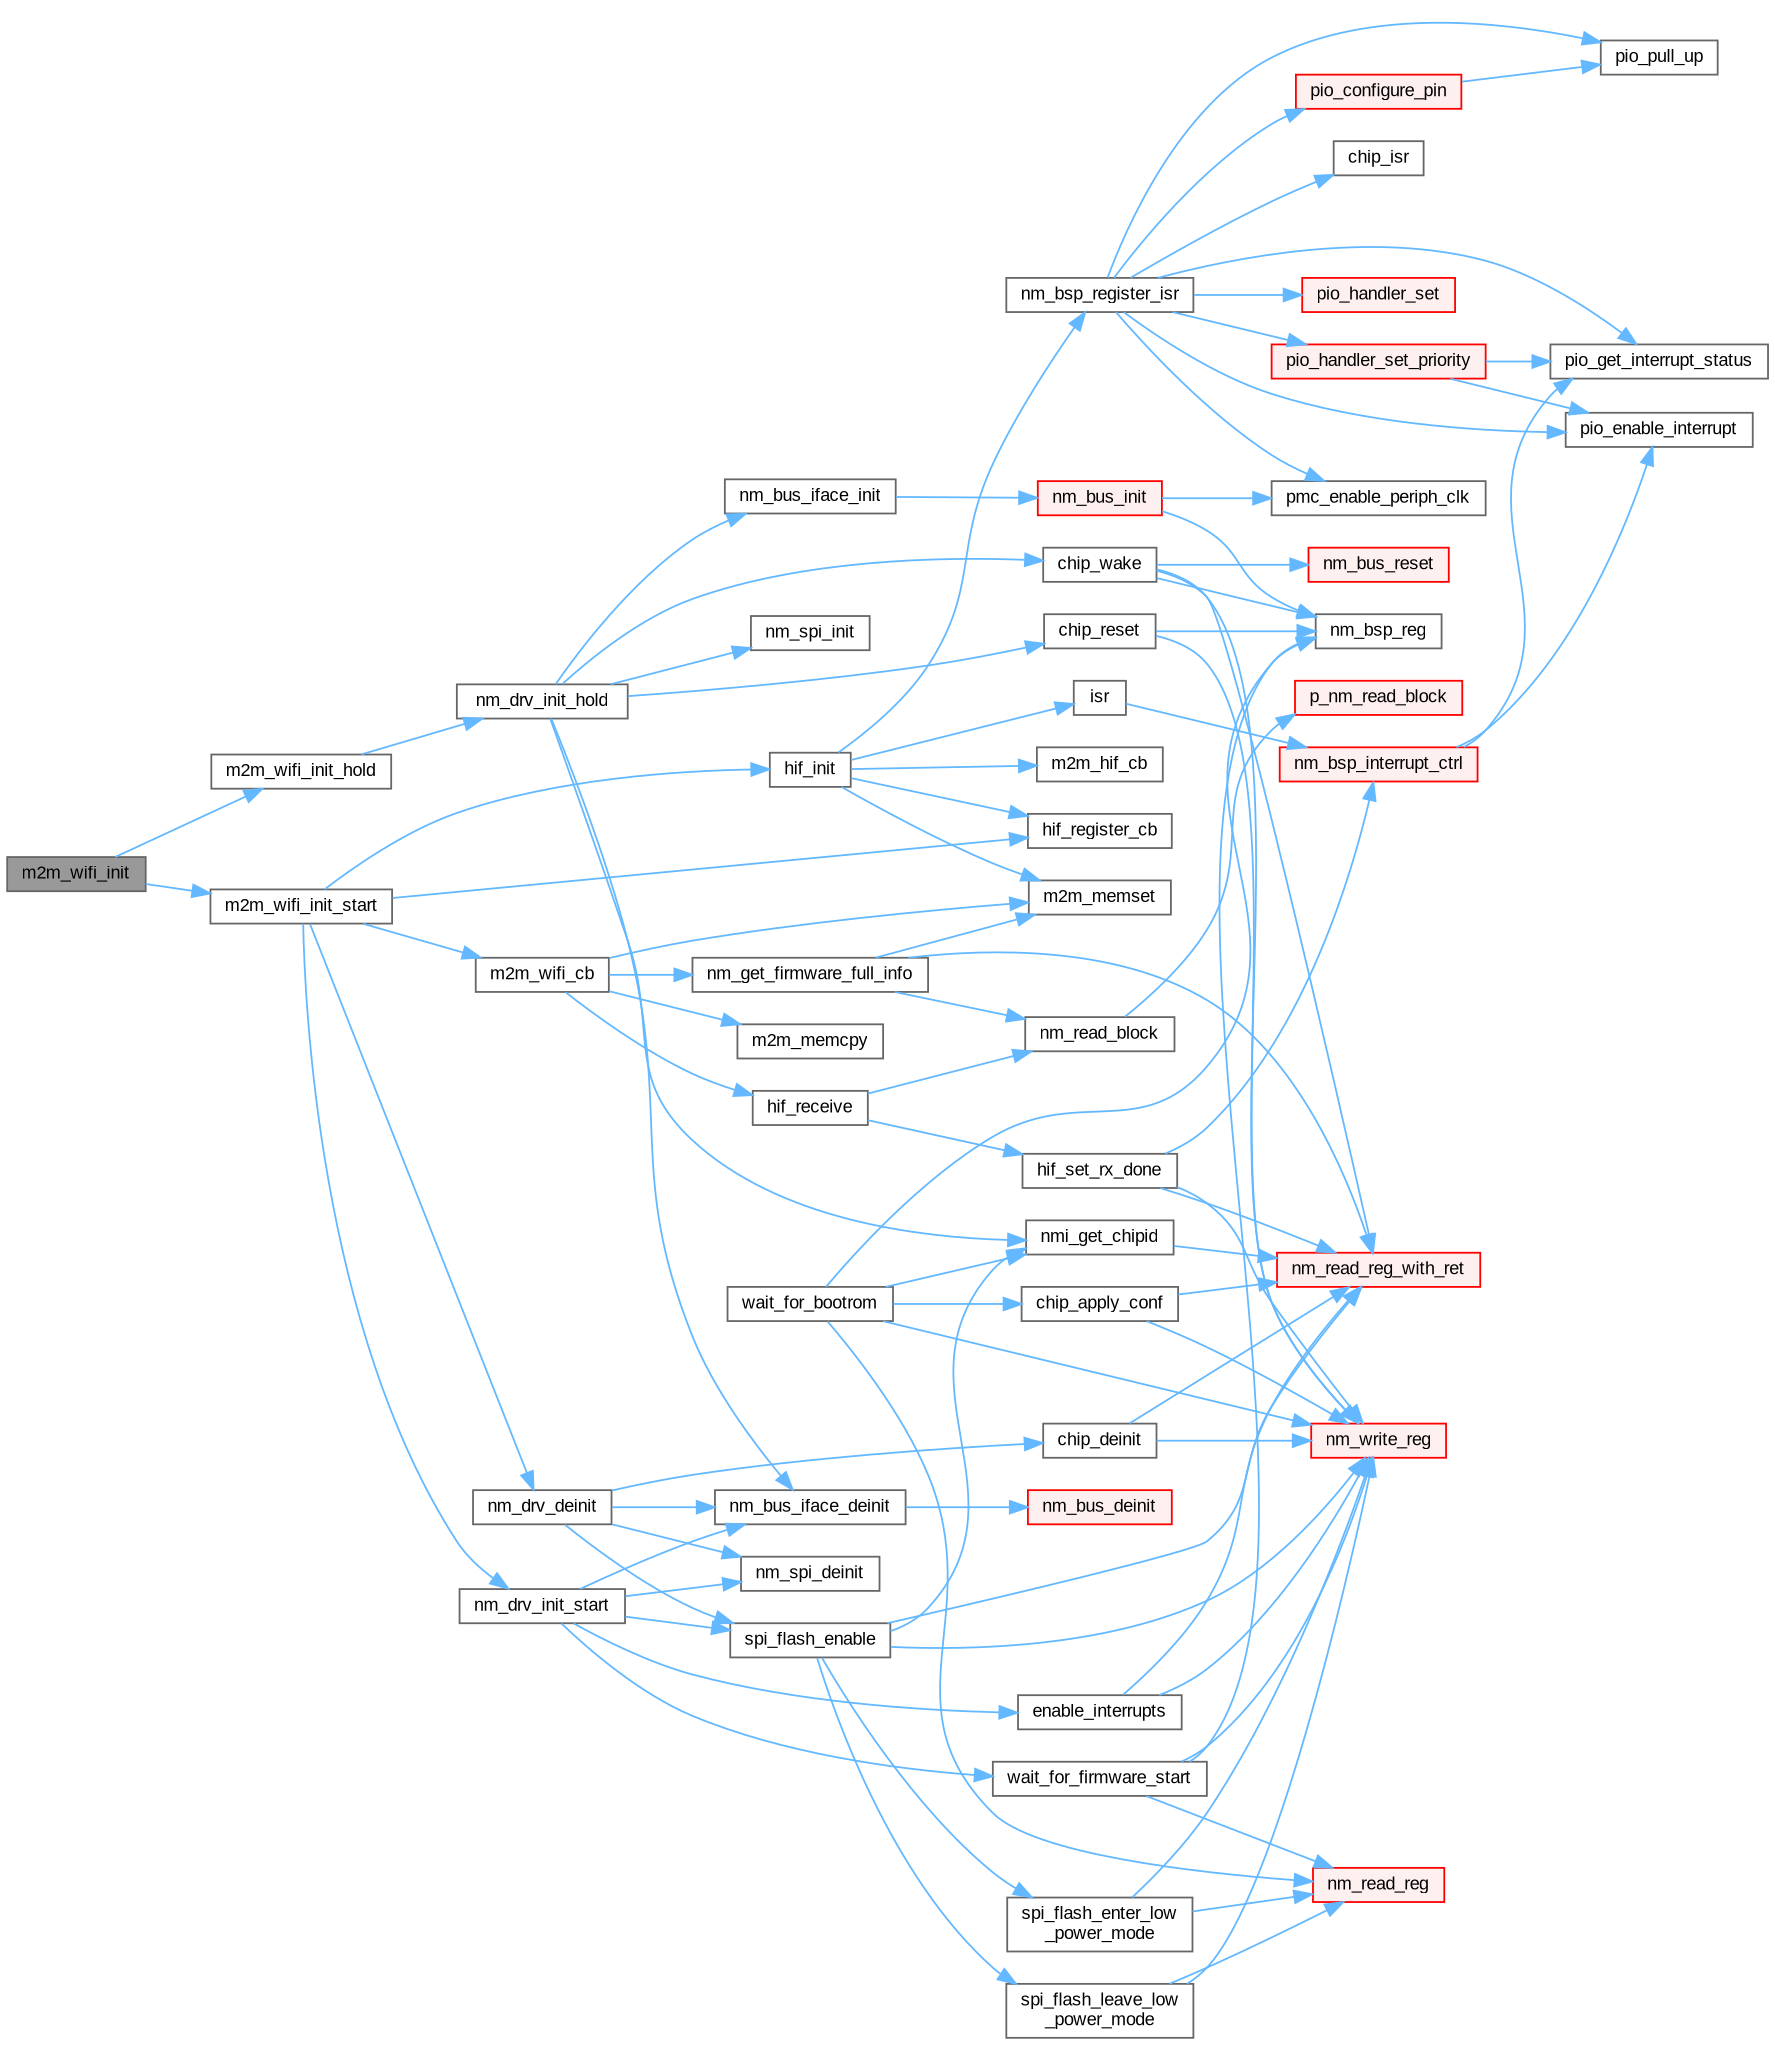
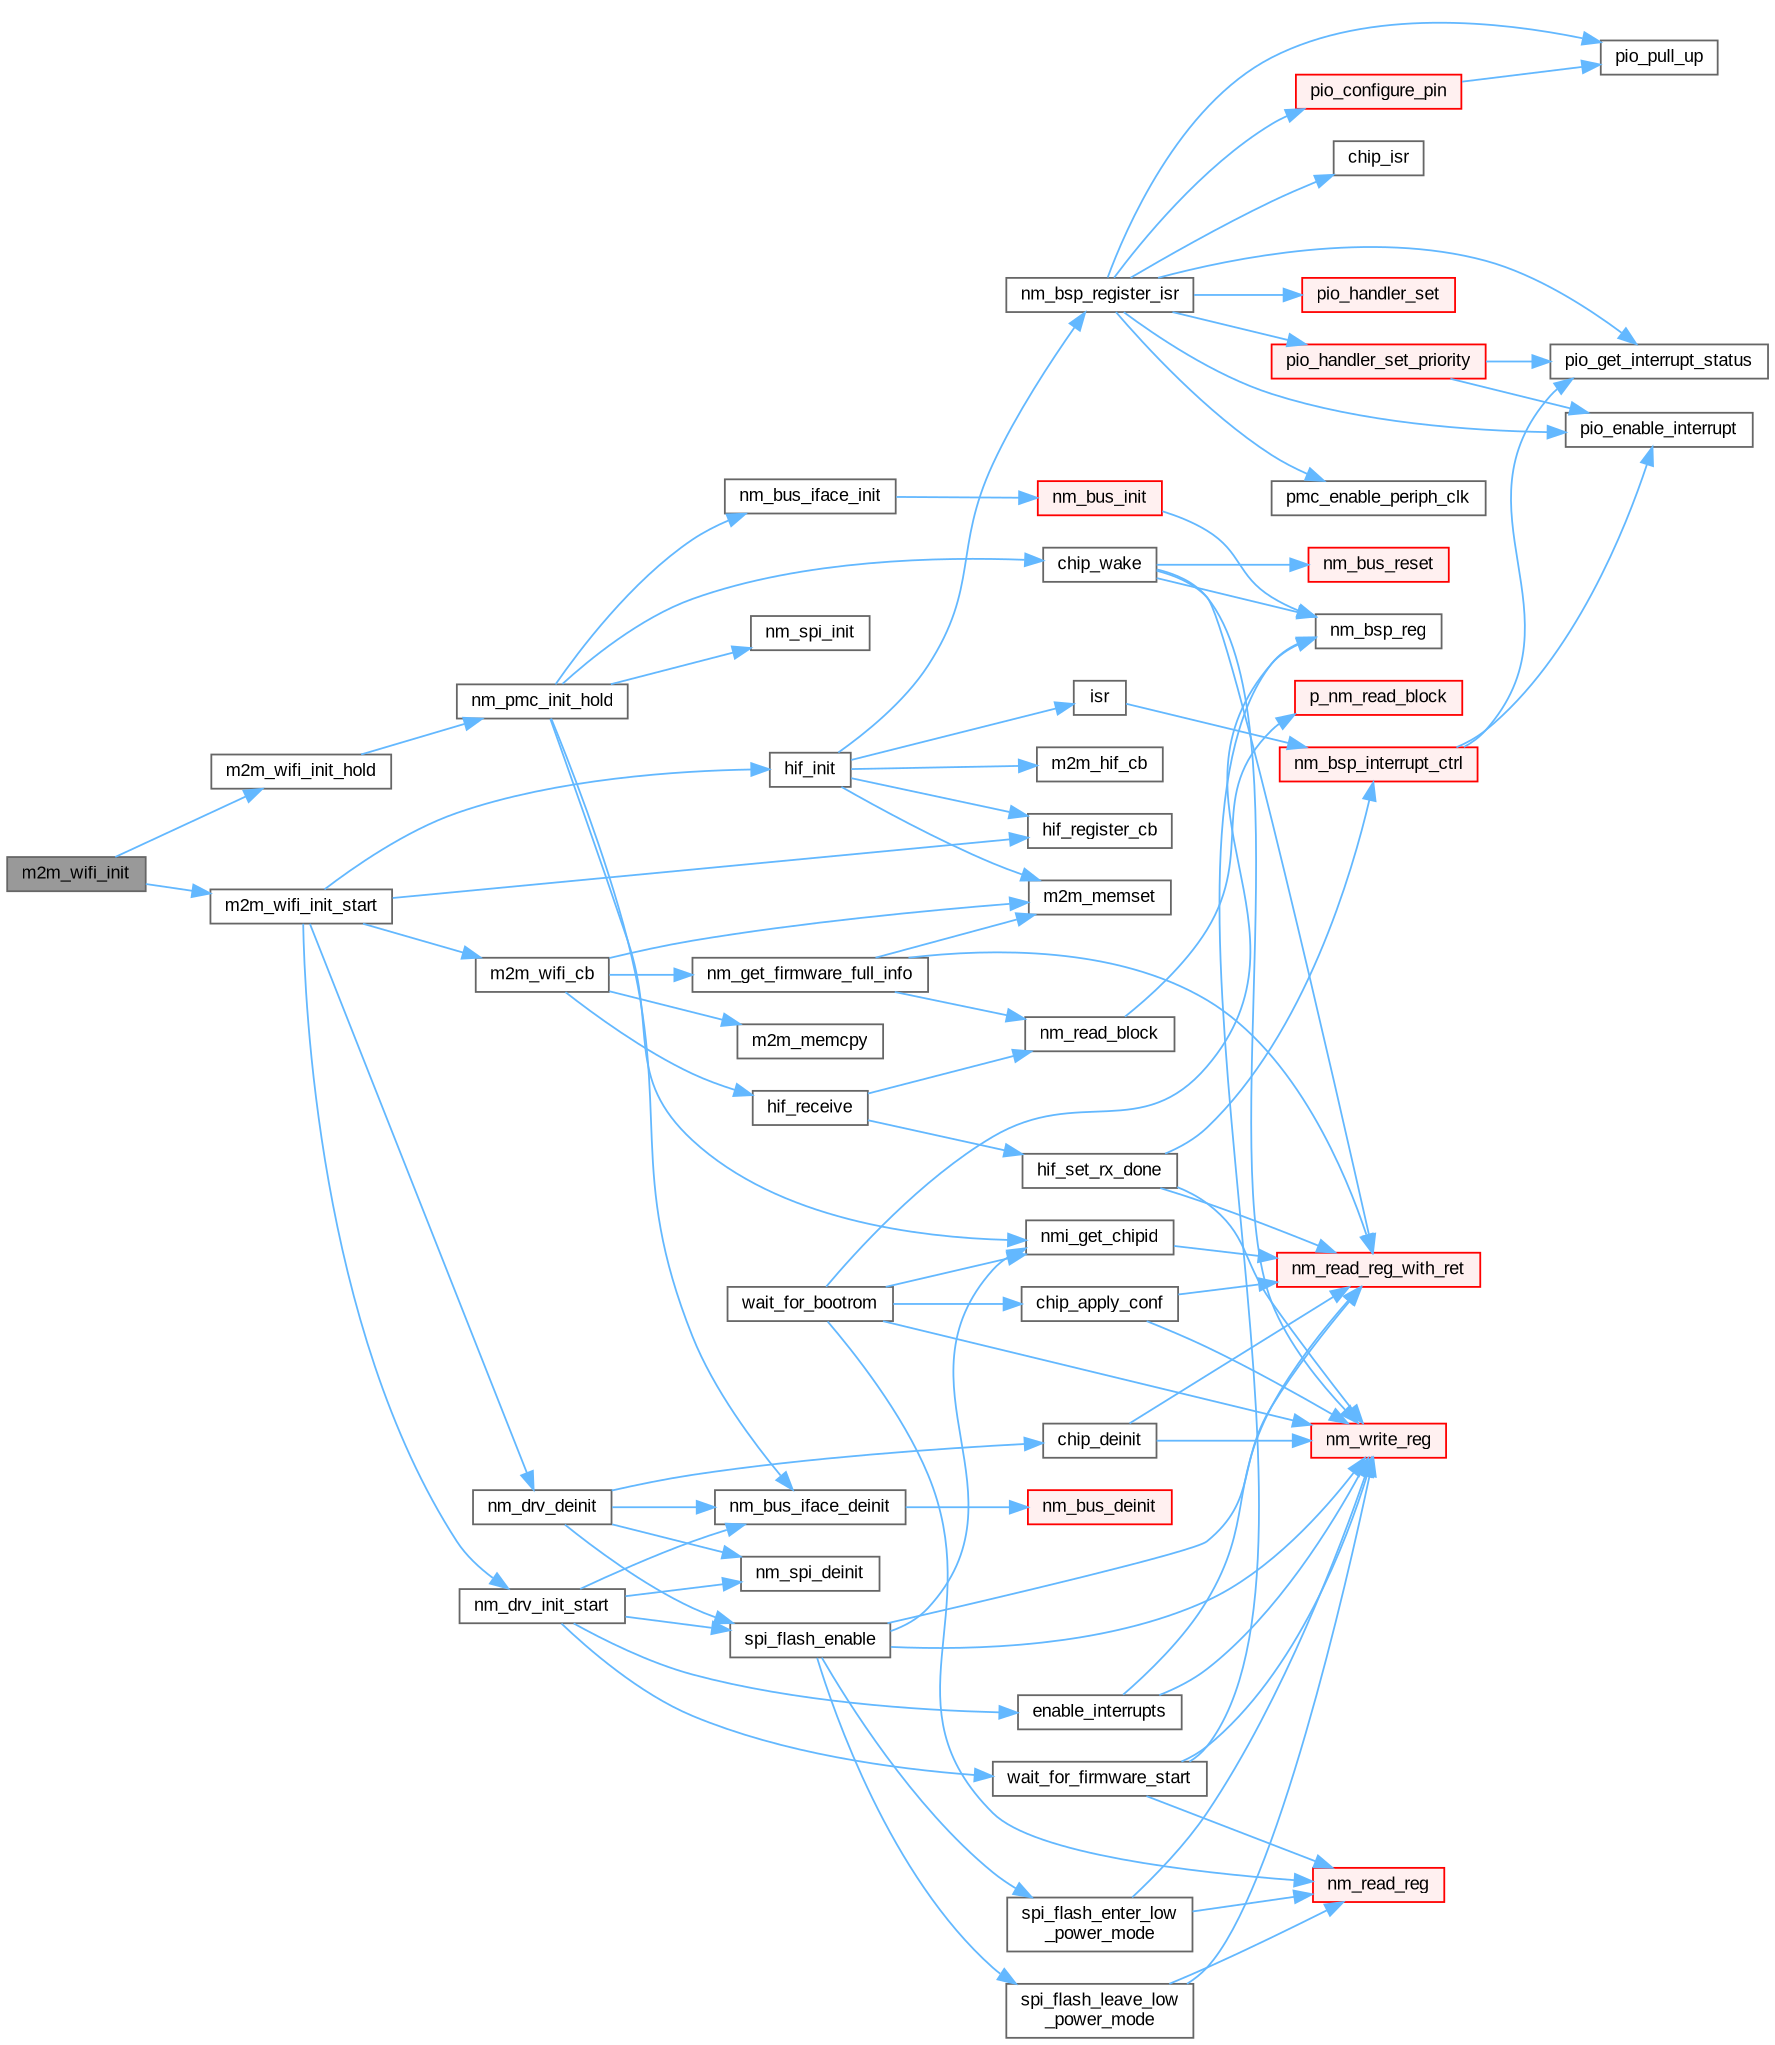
(1207, 498) -> none
(1100, 631) -> none
(542, 701) -> (542, 701)
